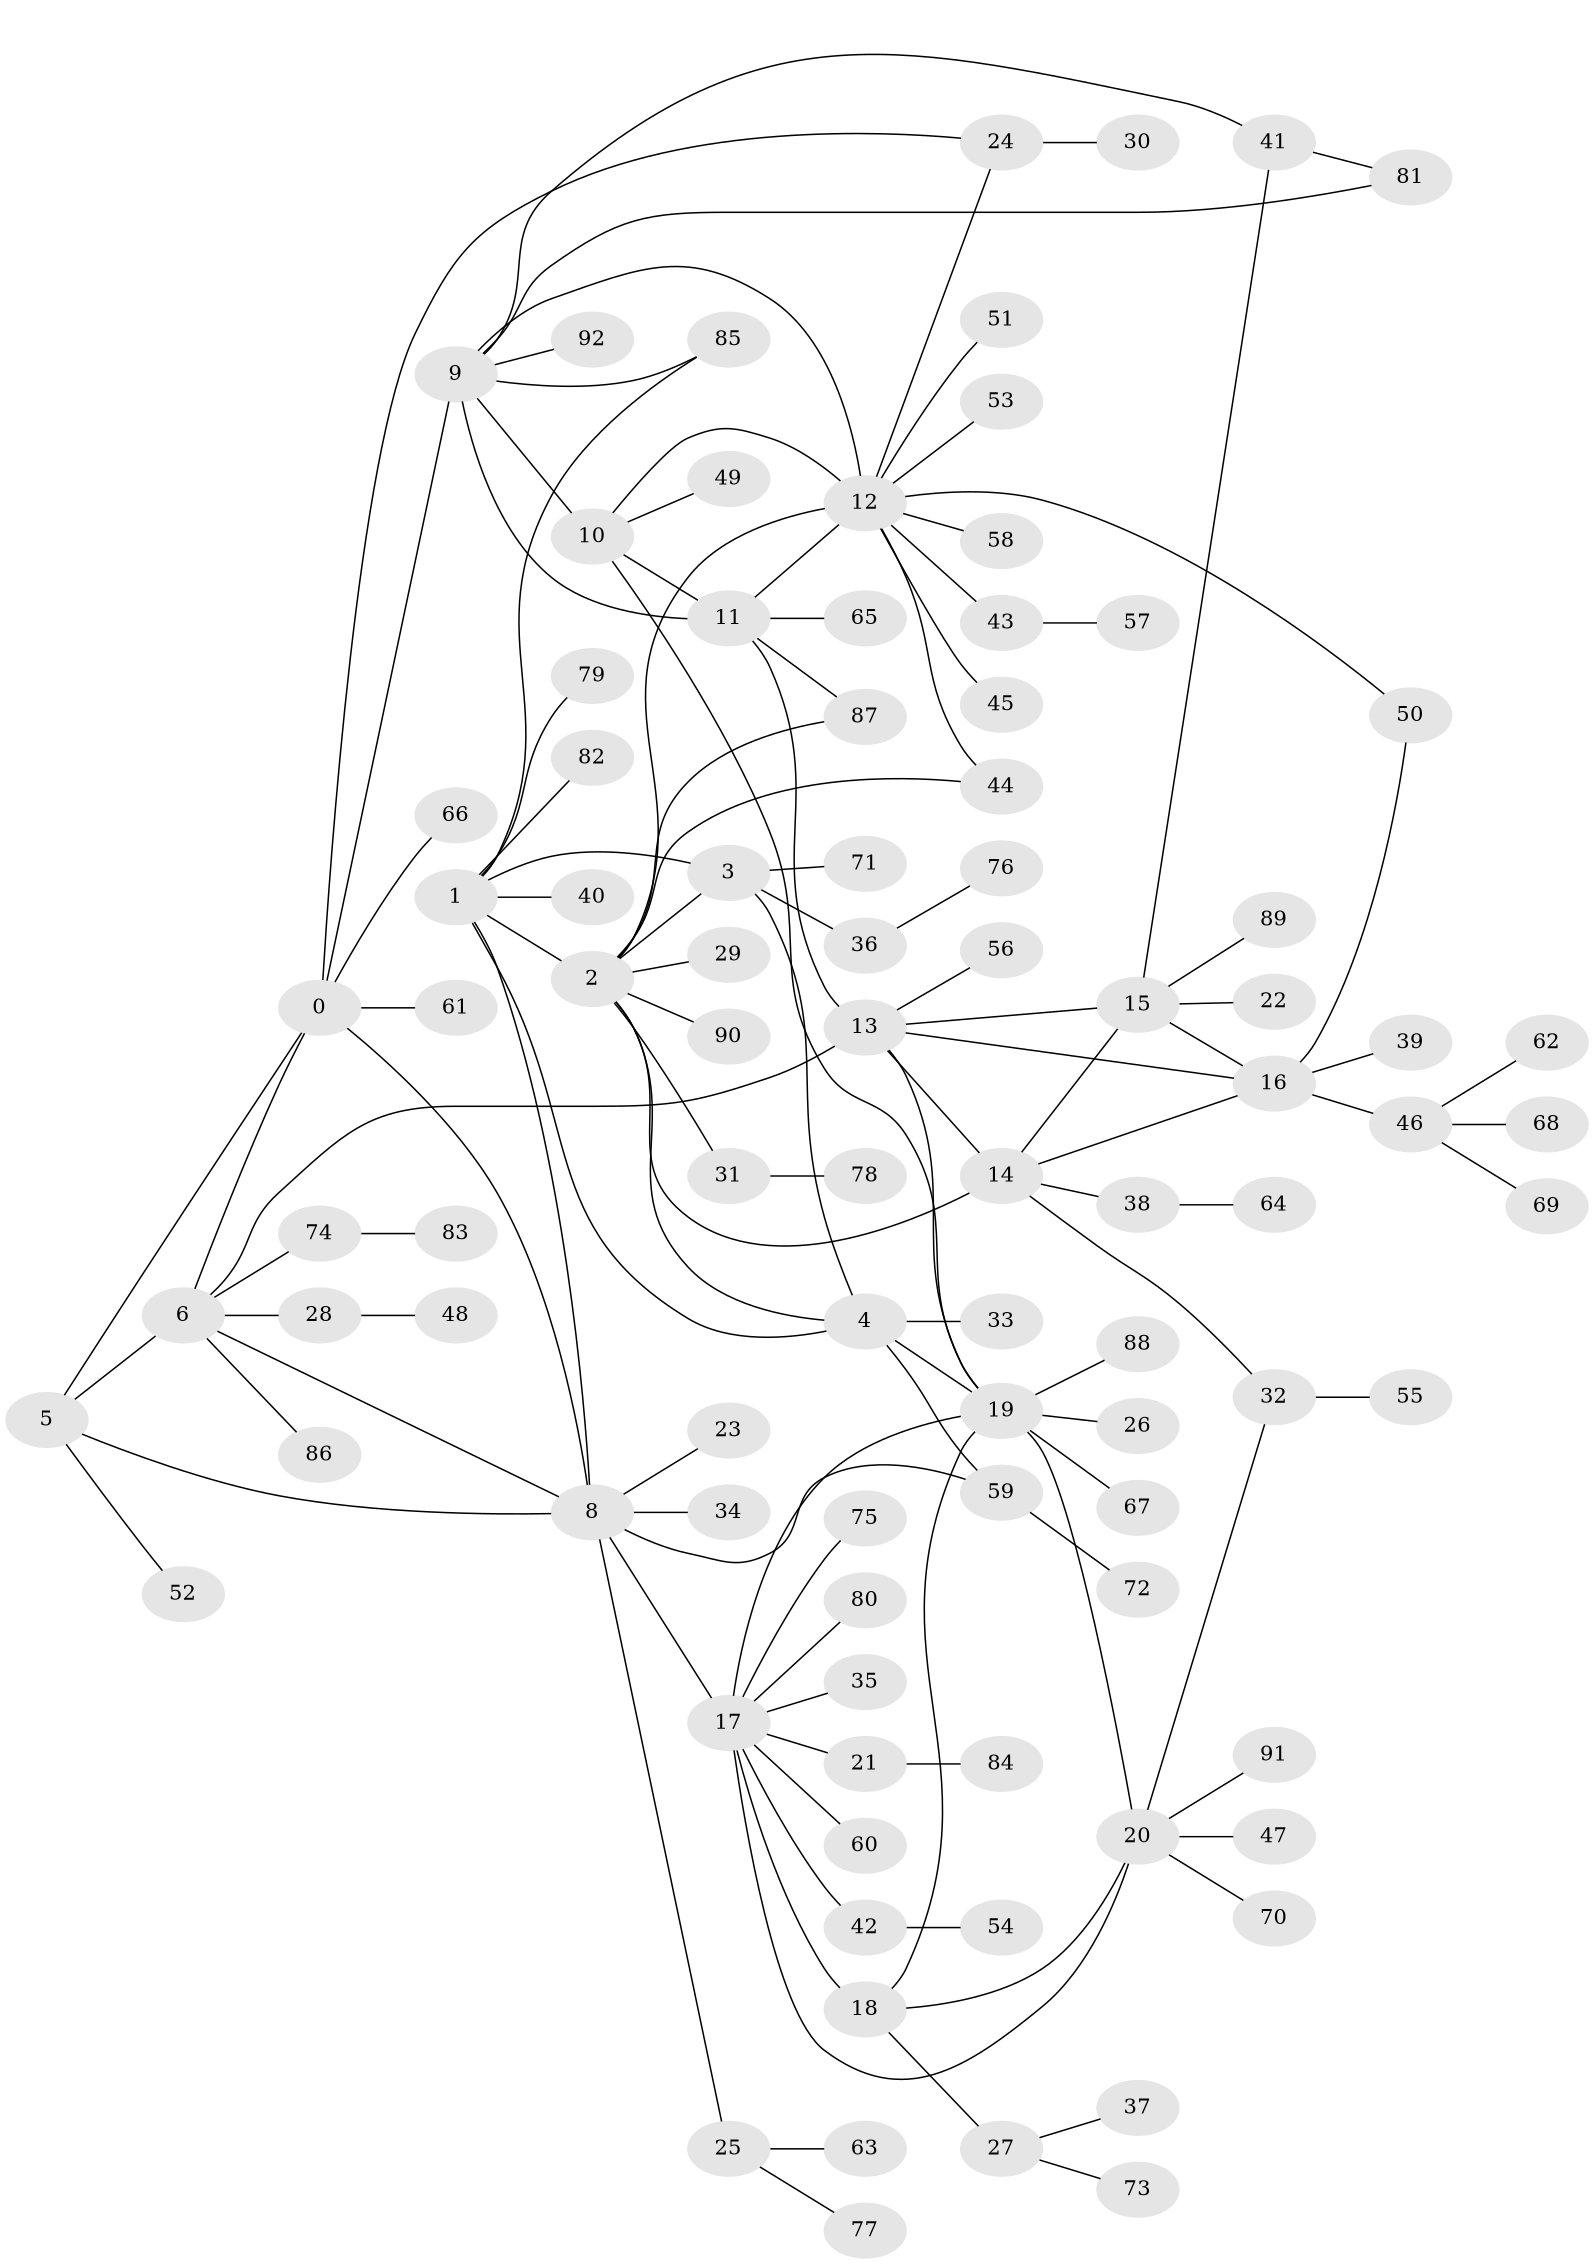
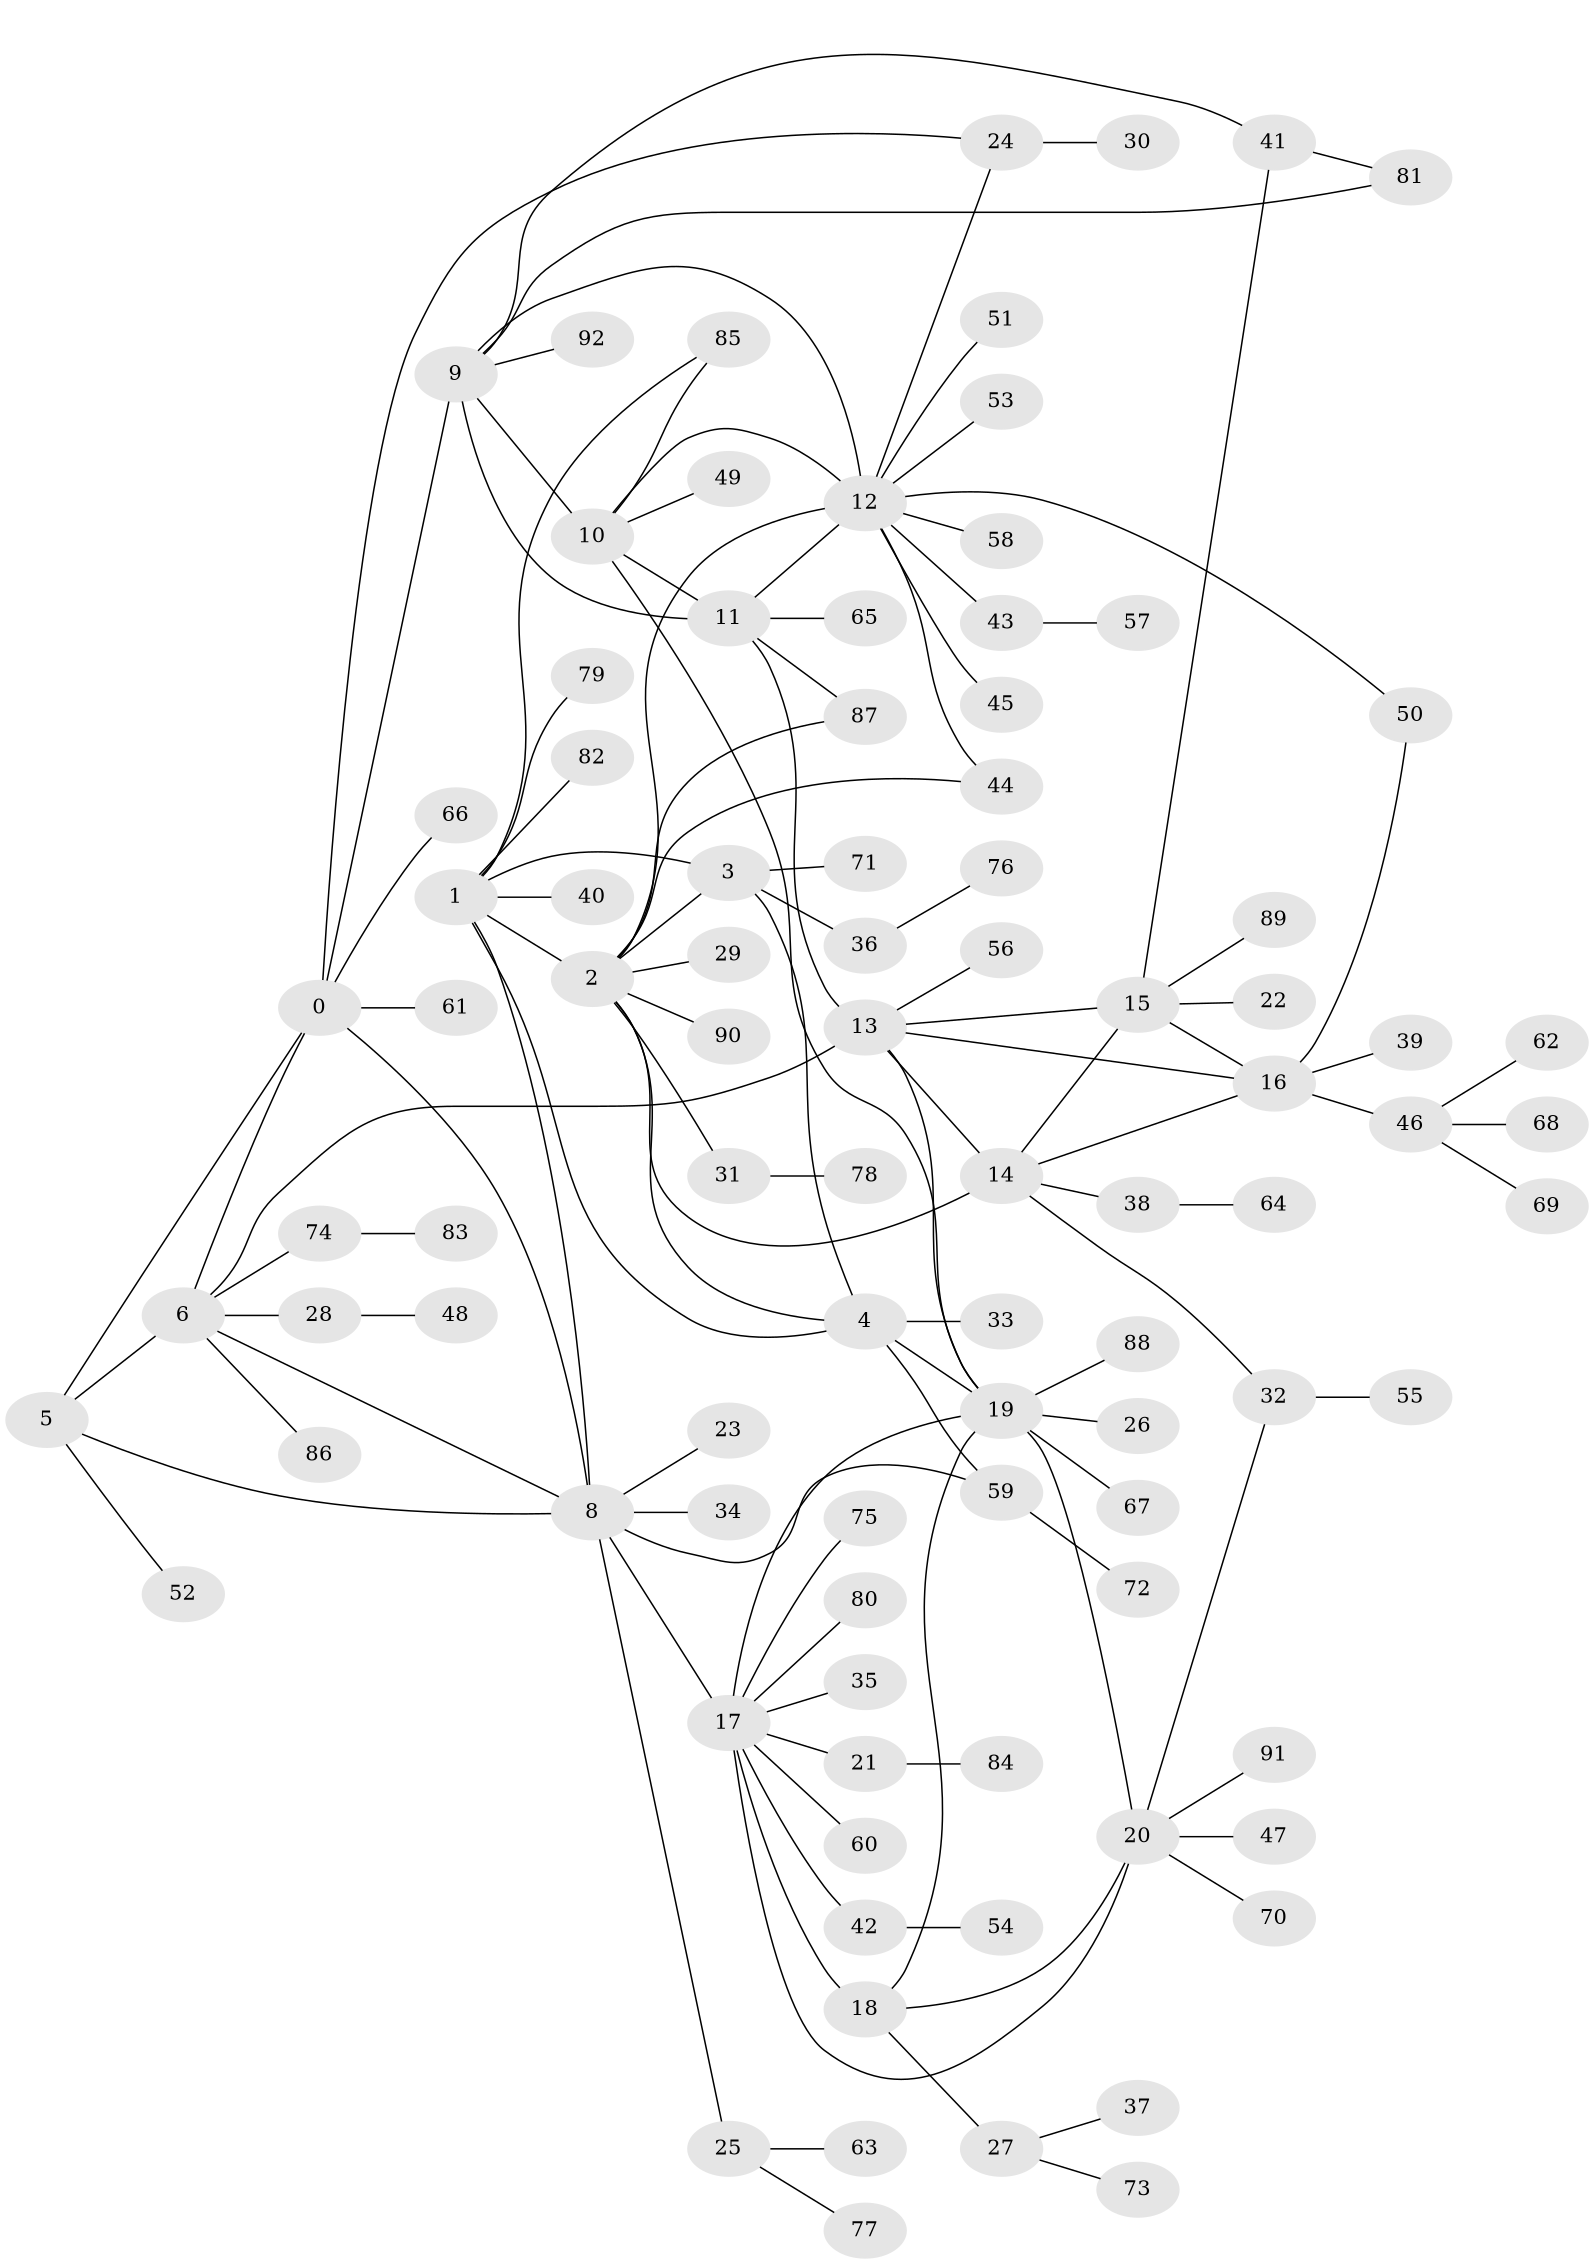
(599, 385) -> (661, 438)
